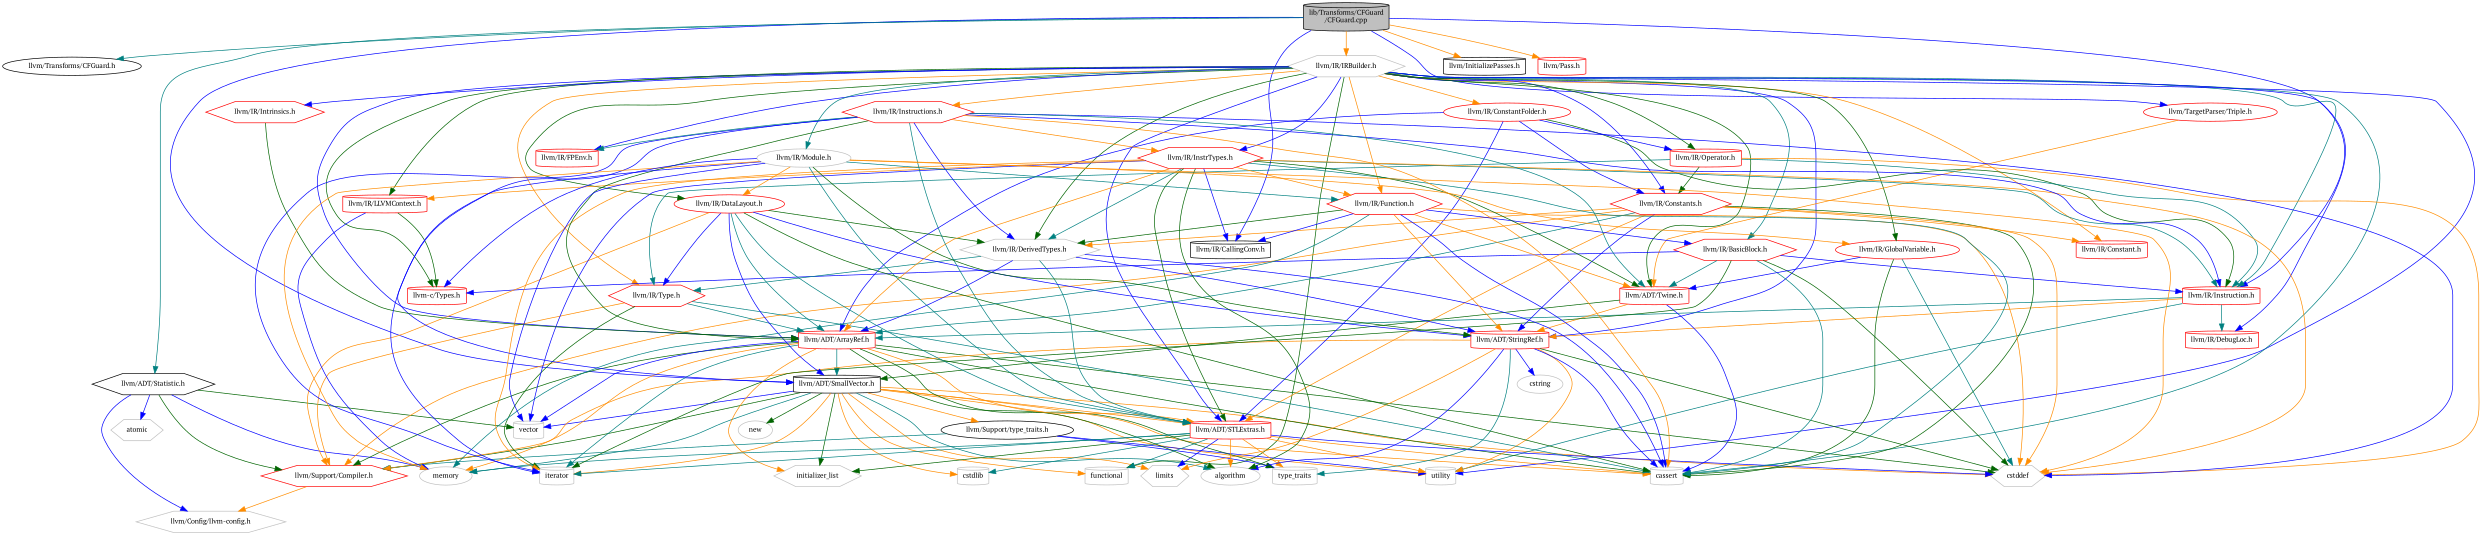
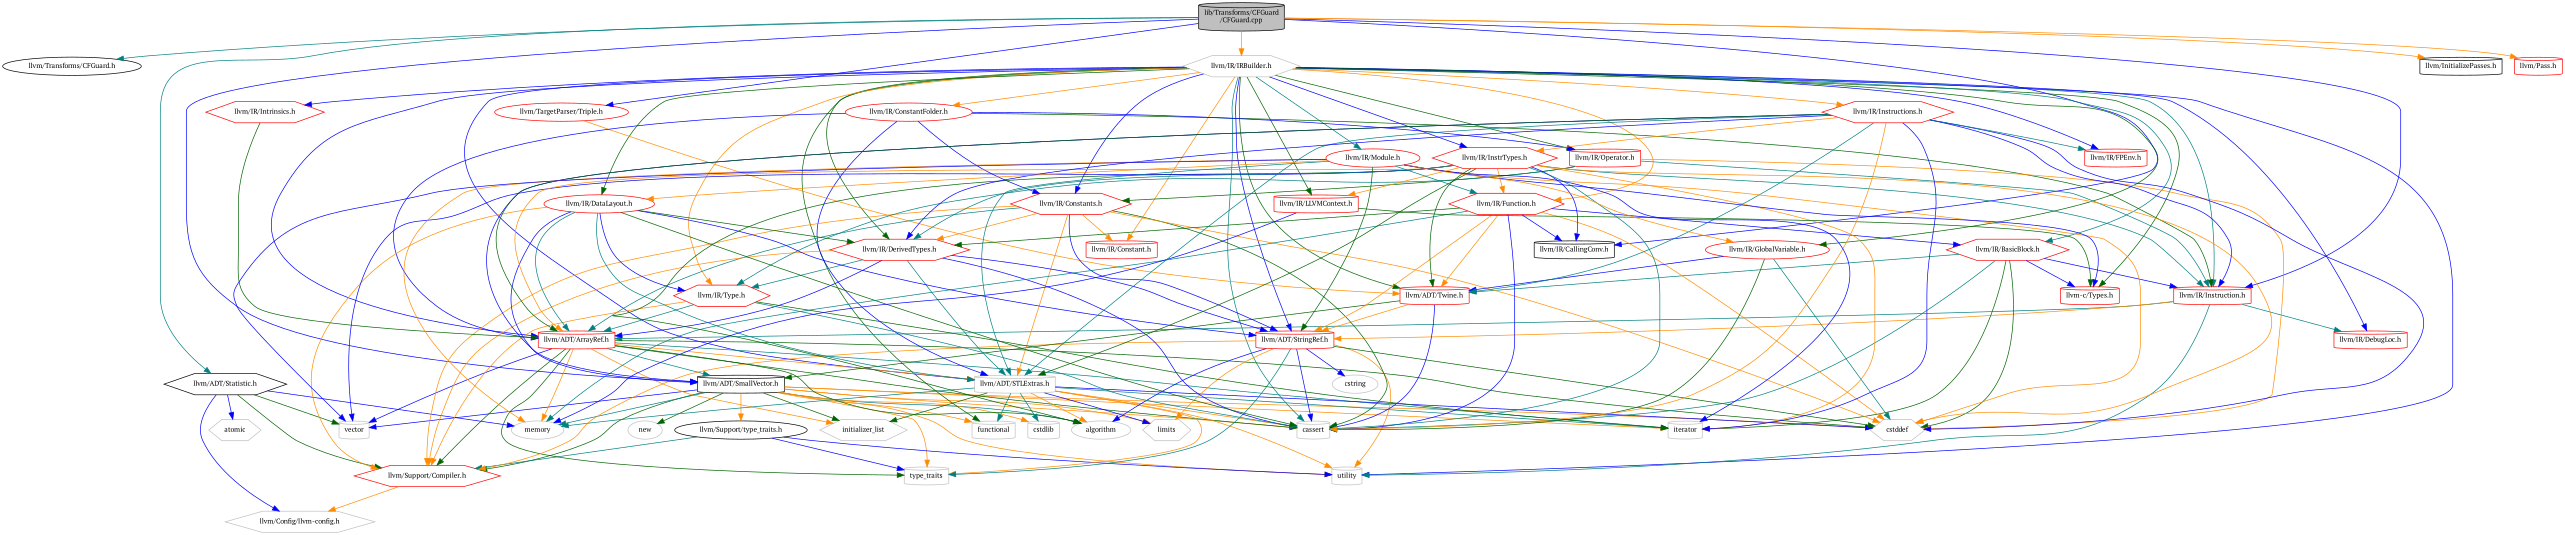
(804, 158) -> (1373, 158)
(1030, 250) -> (900, 250)
none -> (590, 292)
(1032, 405) -> (913, 419)
(1231, 430) -> (1015, 384)
